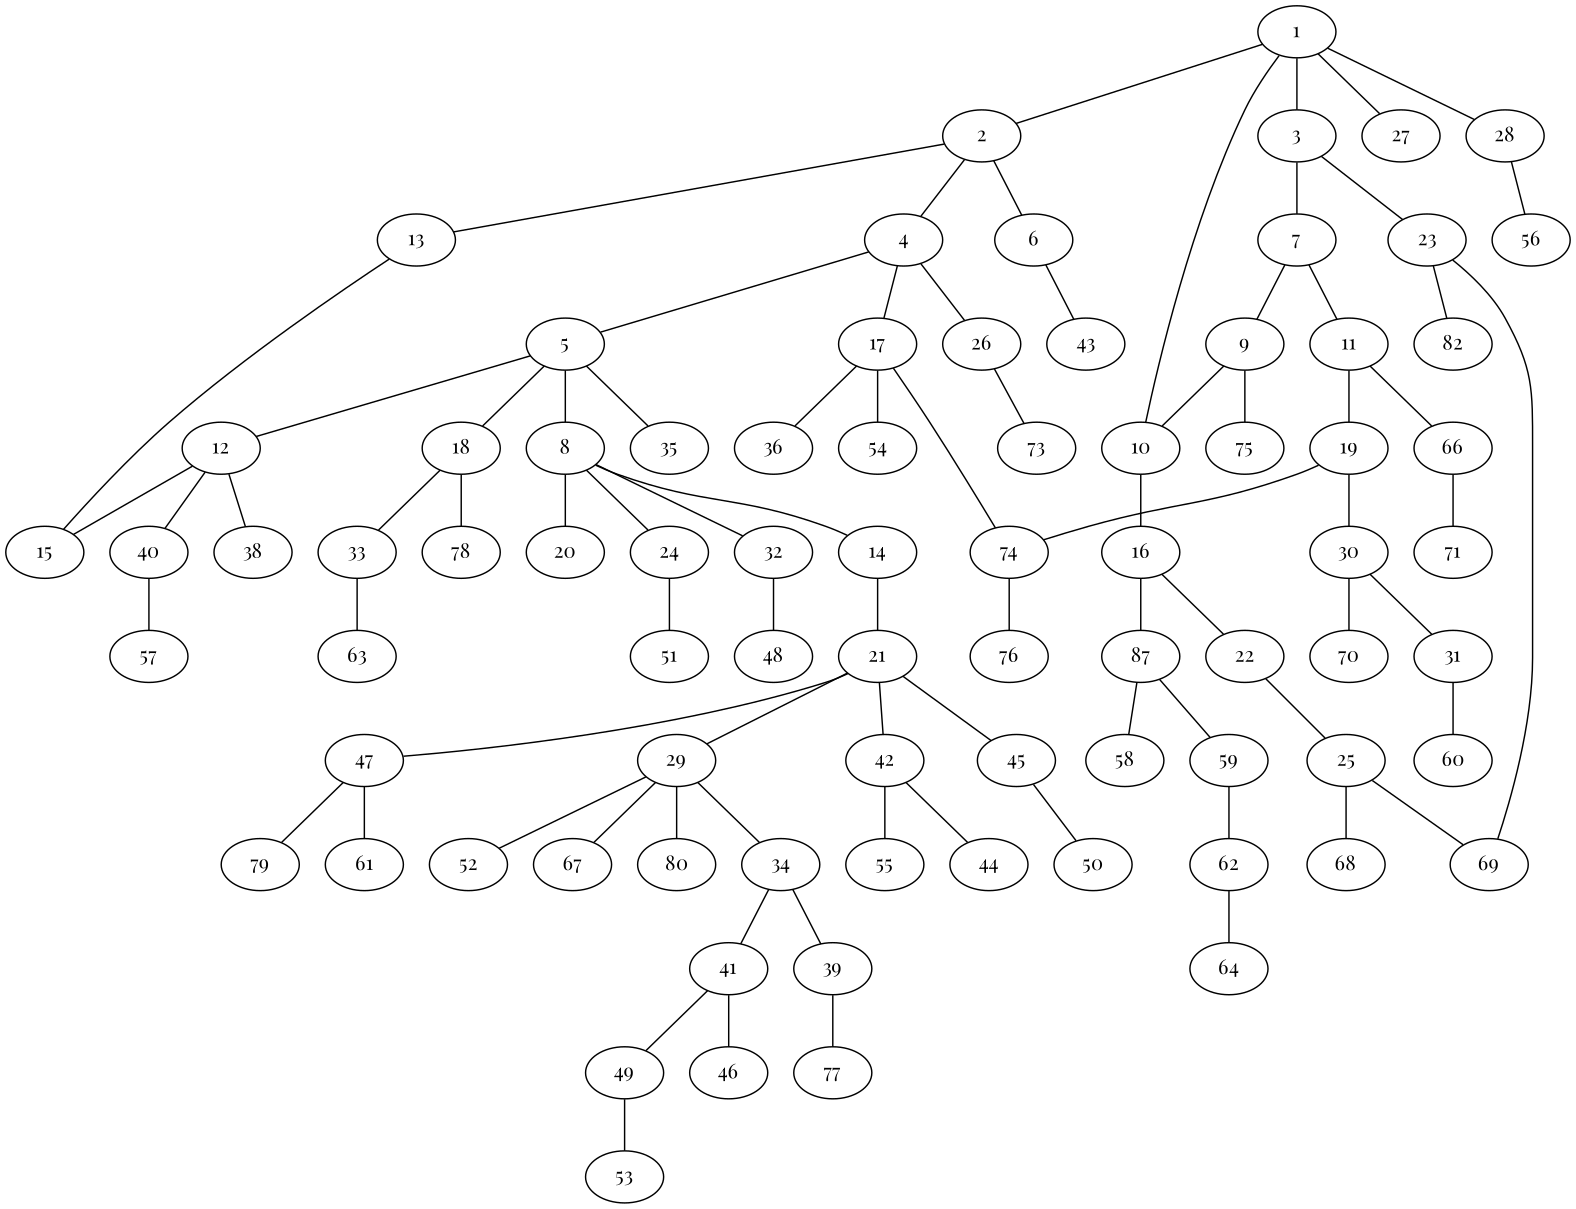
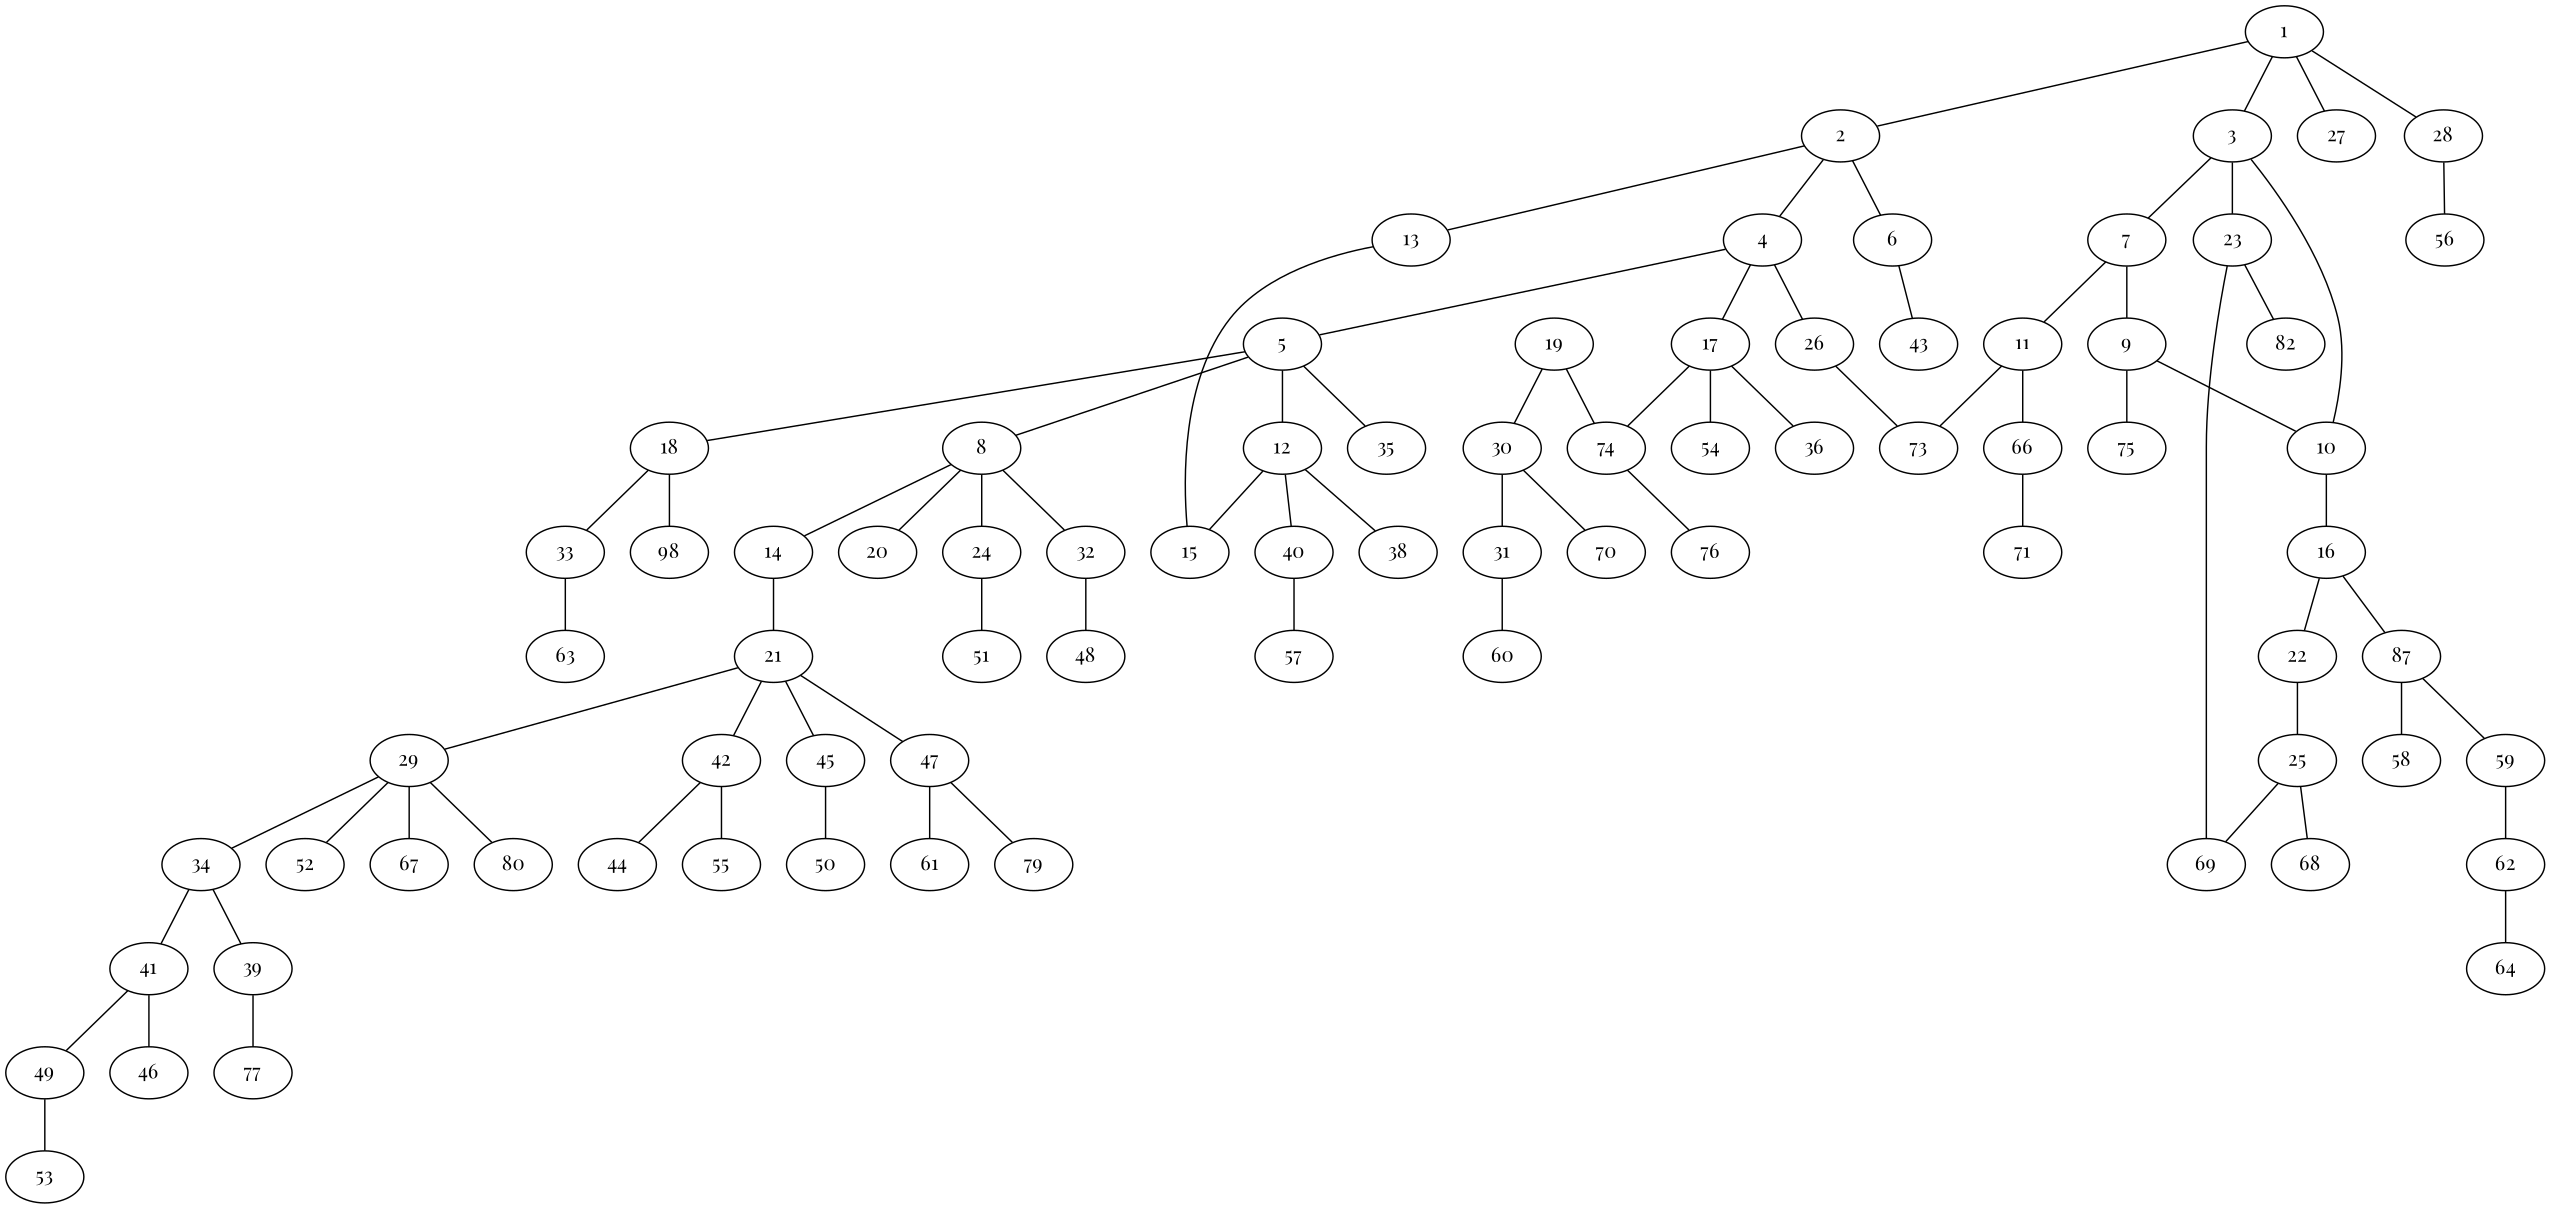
(1197, 233) -> (2326, 282)
(1349, 396) -> (1971, 396)
(461, 552) -> (669, 552)
